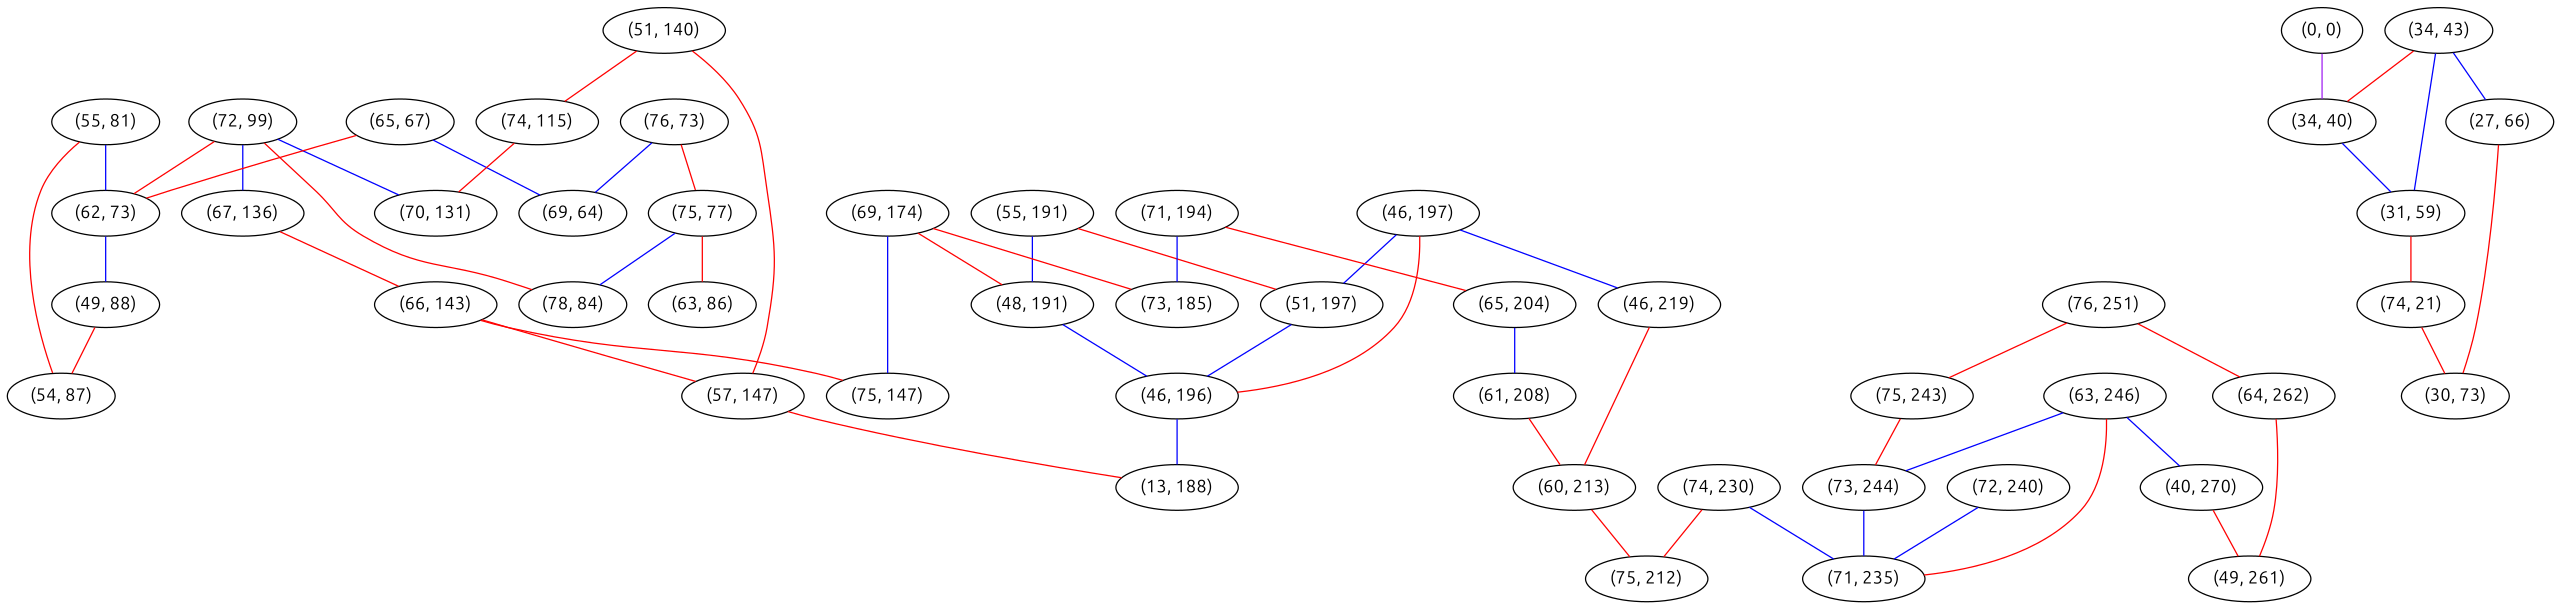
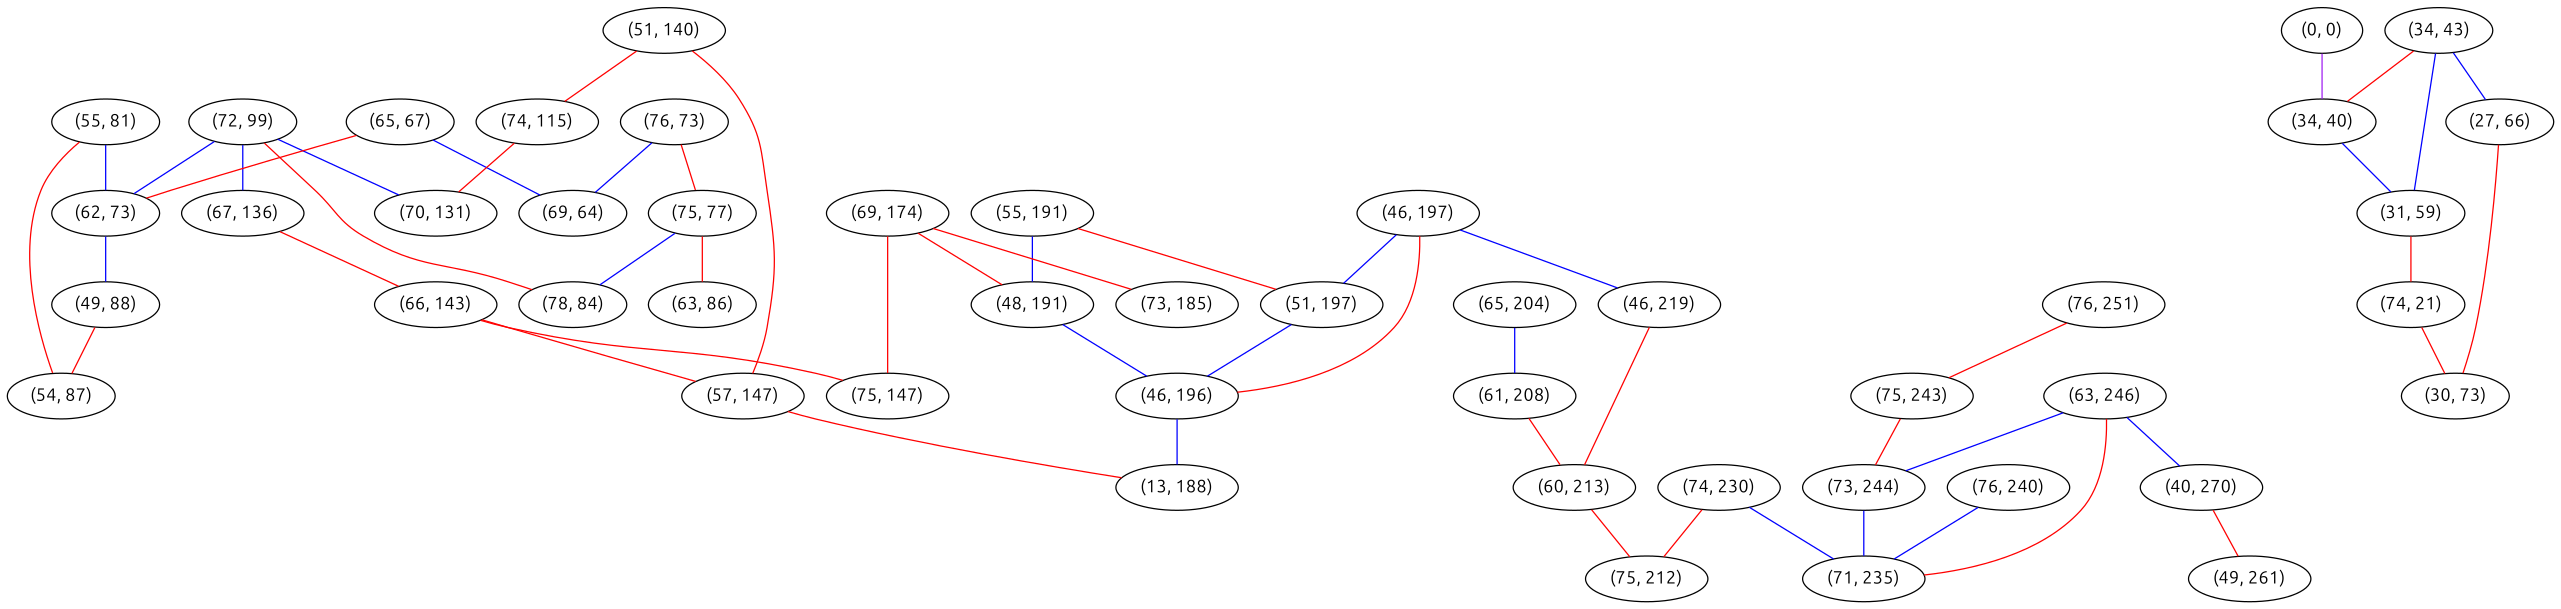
(174, 168) -> (174, 168)
(1177, 213) -> none
(888, 305) -> (888, 305)
(2274, 396) -> none
(2009, 487) -> (2009, 487)
